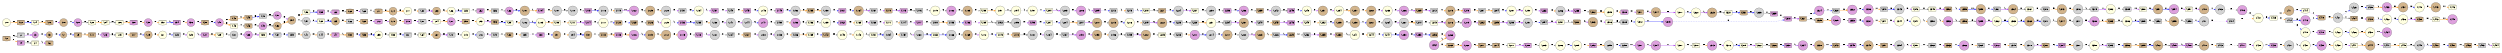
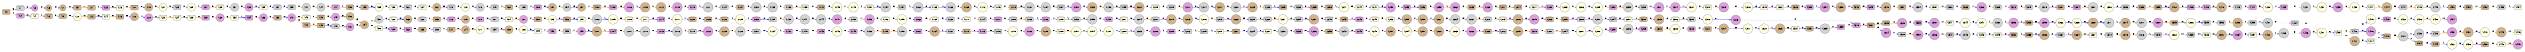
none -> (63, 16)
(1442, 41) -> (1446, 7)
